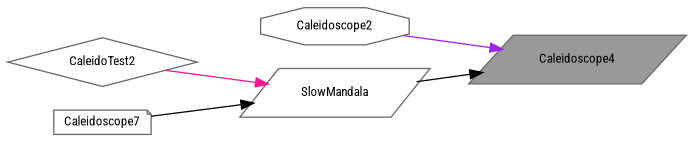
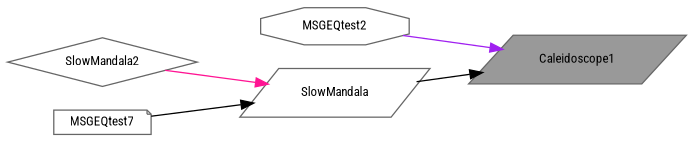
(335, 26) -> (335, 26)
(578, 60) -> (578, 60)
(102, 62) -> (102, 62)
(102, 122) -> (102, 122)
